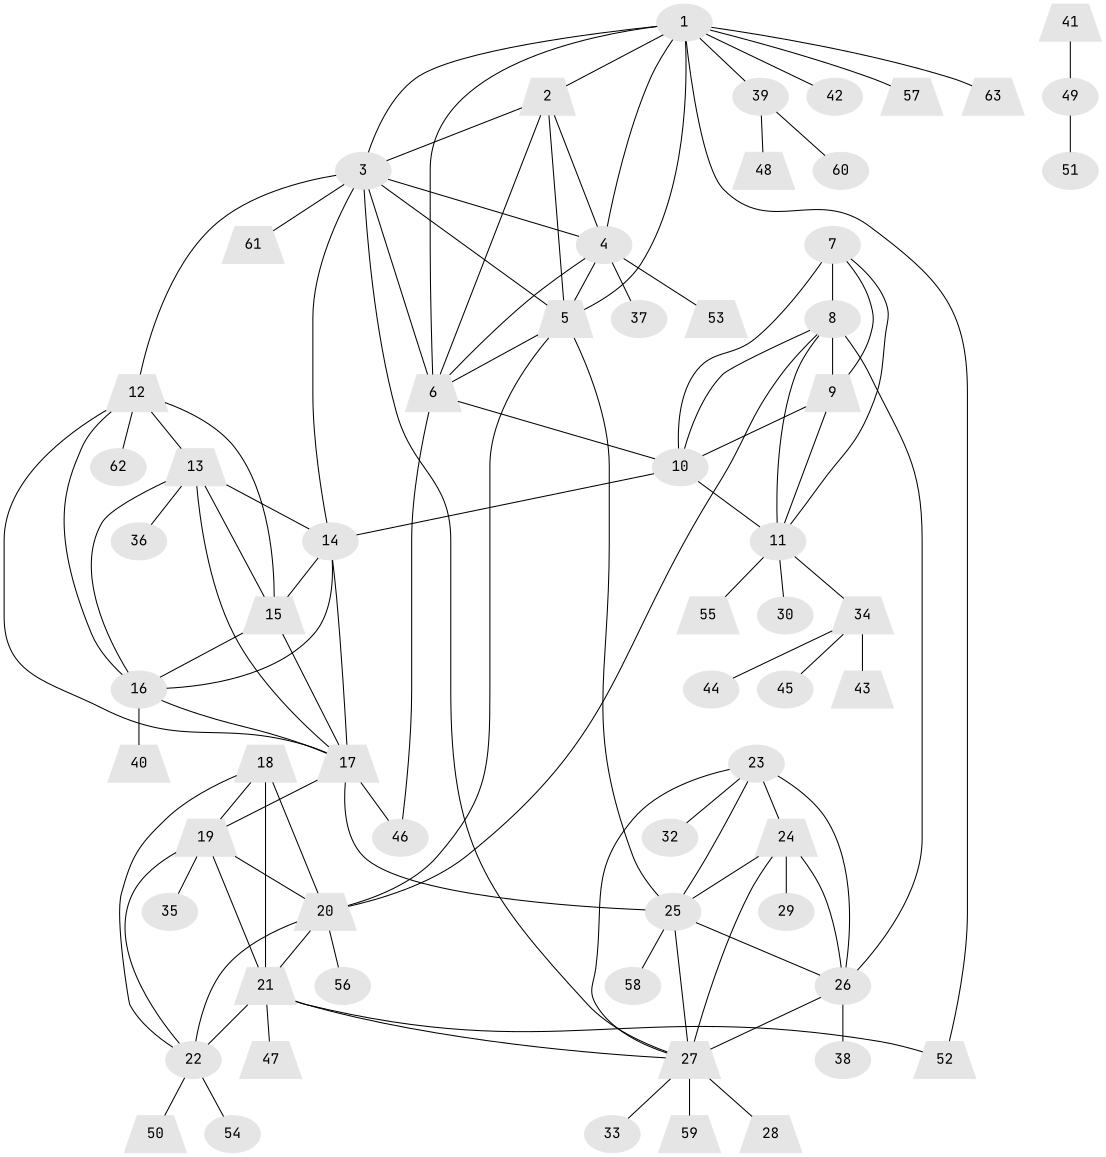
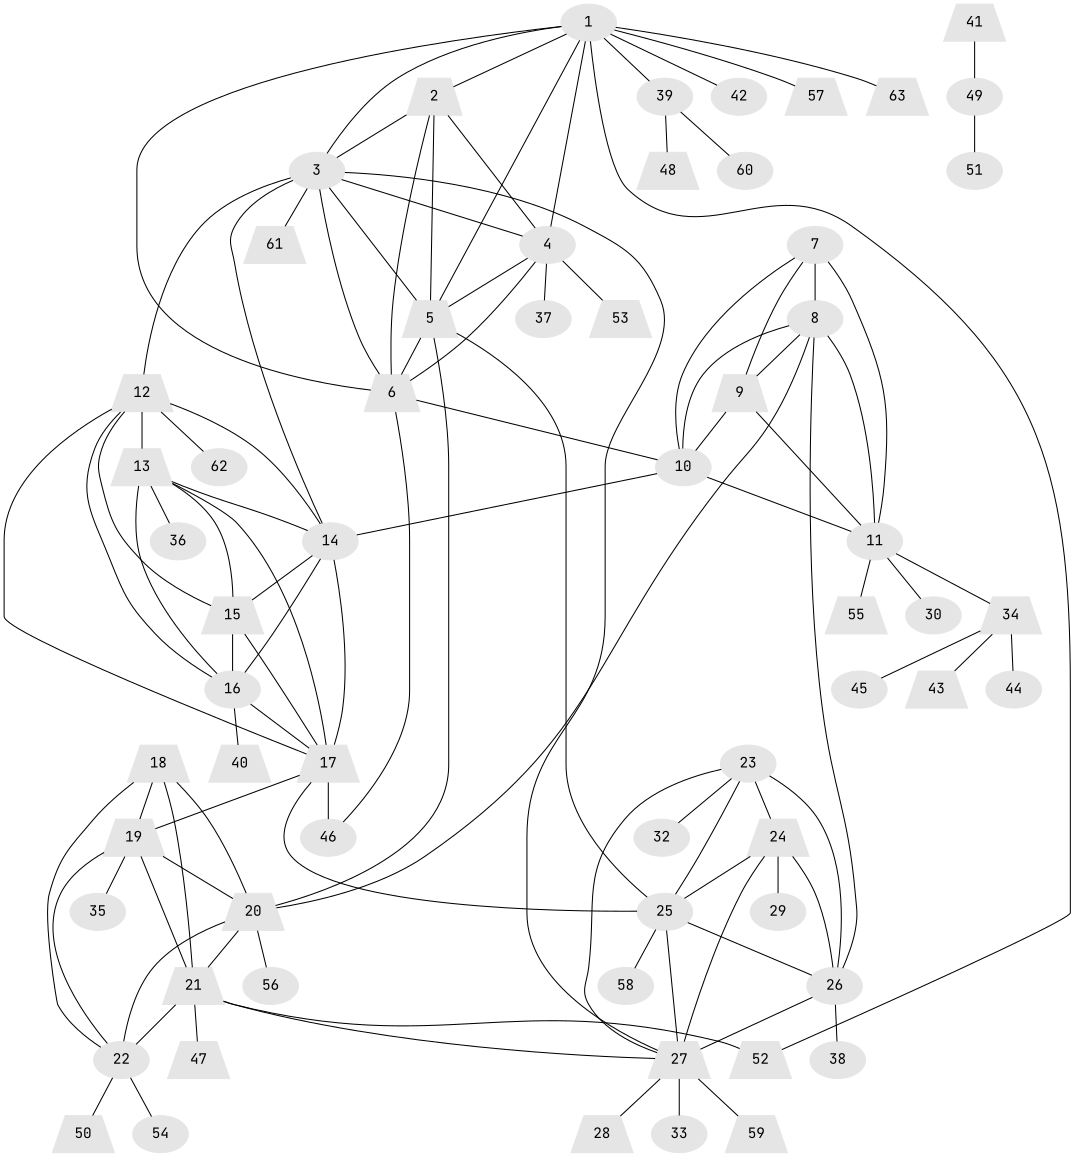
none -> (257, 449)
